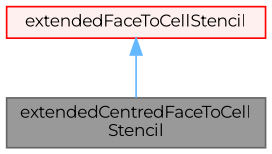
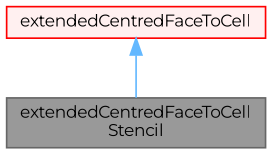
(136, 22) -> (136, 22)
